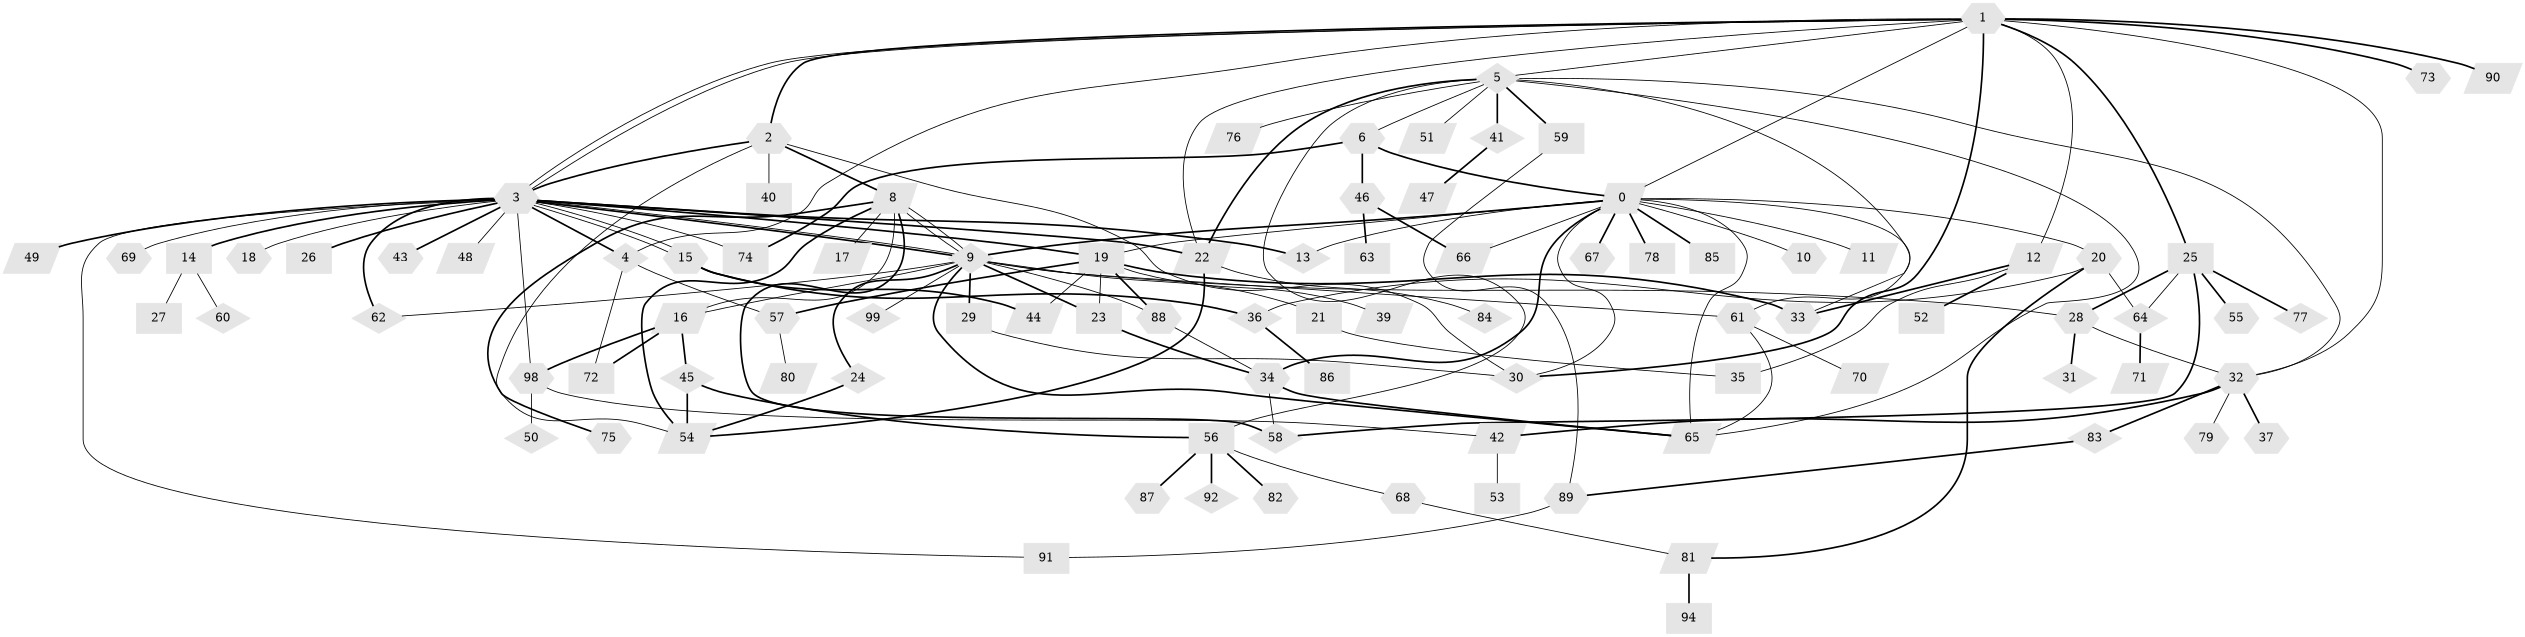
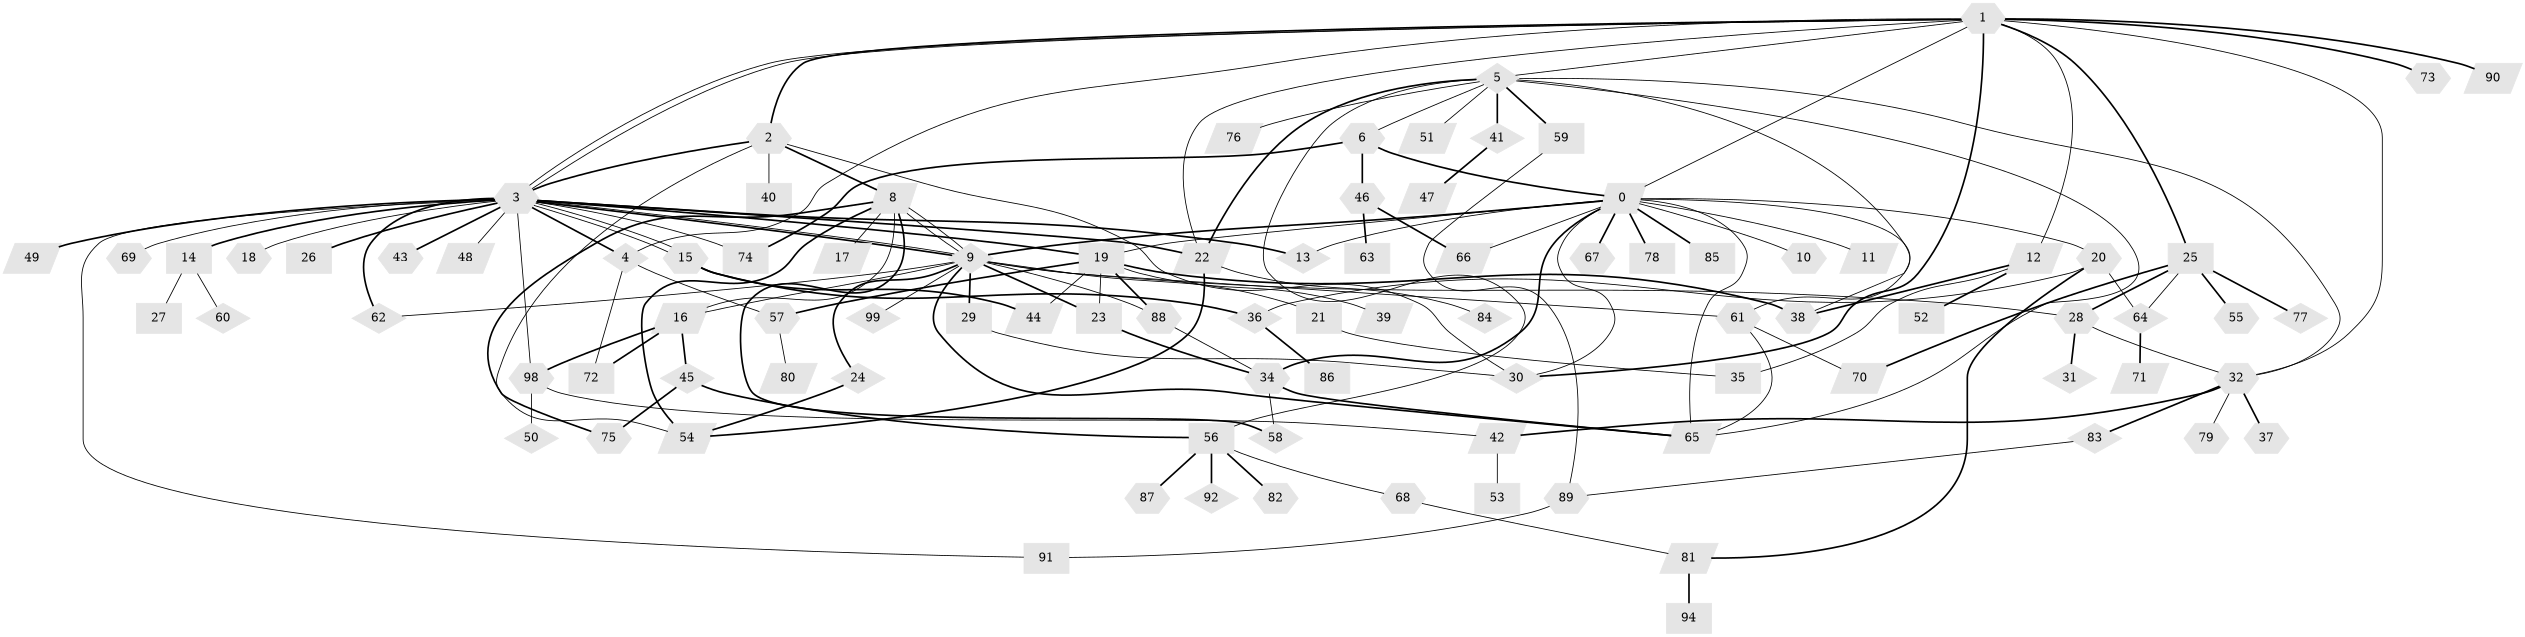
(1798, 318) -> (1798, 318)
(687, 405) -> (643, 412)
(1901, 415) -> (2004, 319)
(1830, 468) -> (1830, 468)
